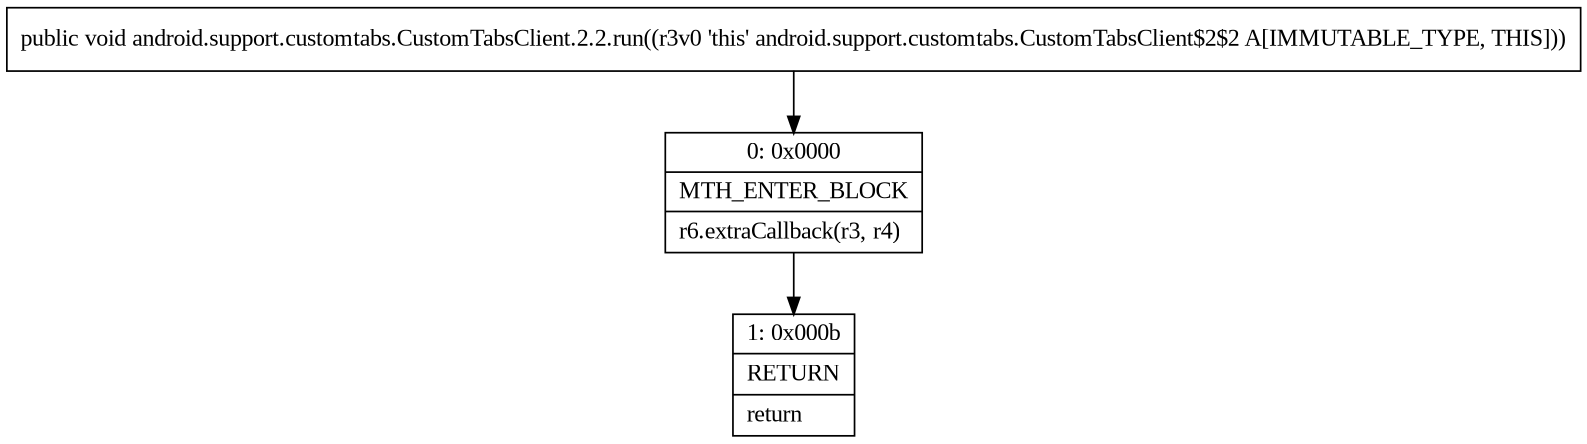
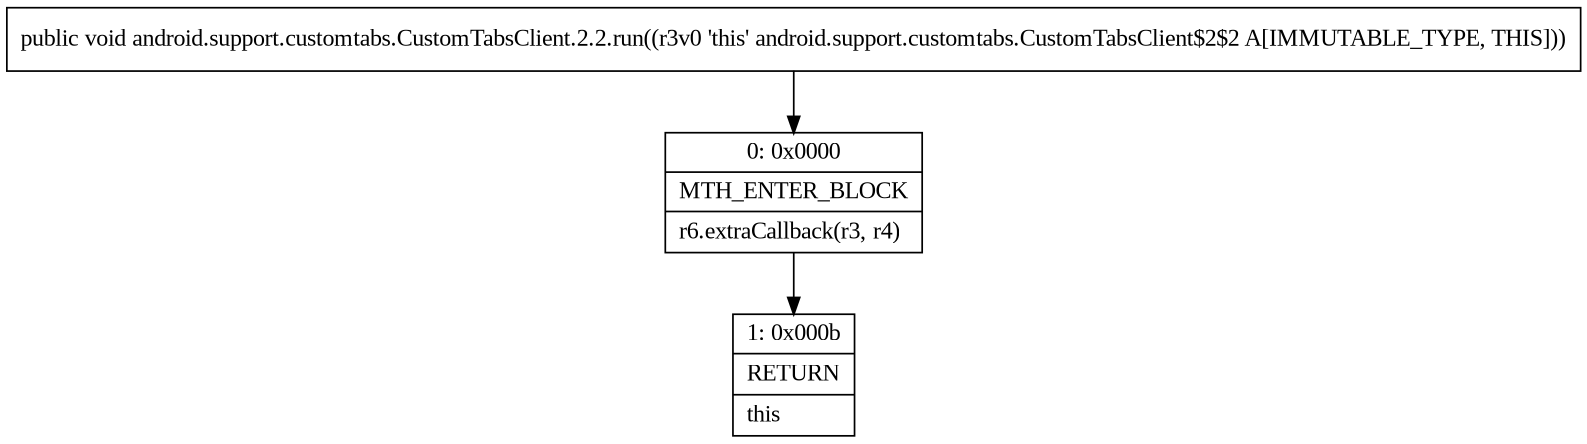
(775, 414) -> (764, 414)
